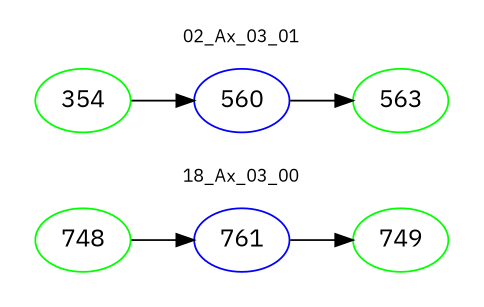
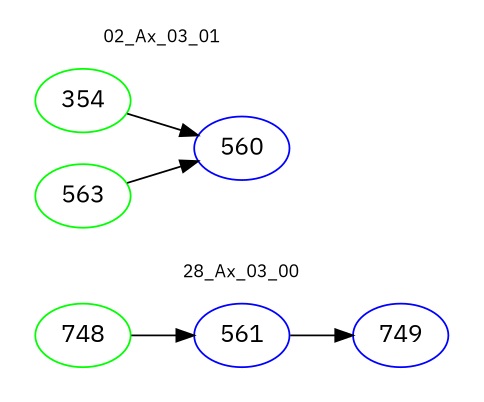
(313, 101) -> (154, 175)
(242, 177) -> (242, 273)
(242, 240) -> (242, 335)
(401, 240) -> (401, 335)
